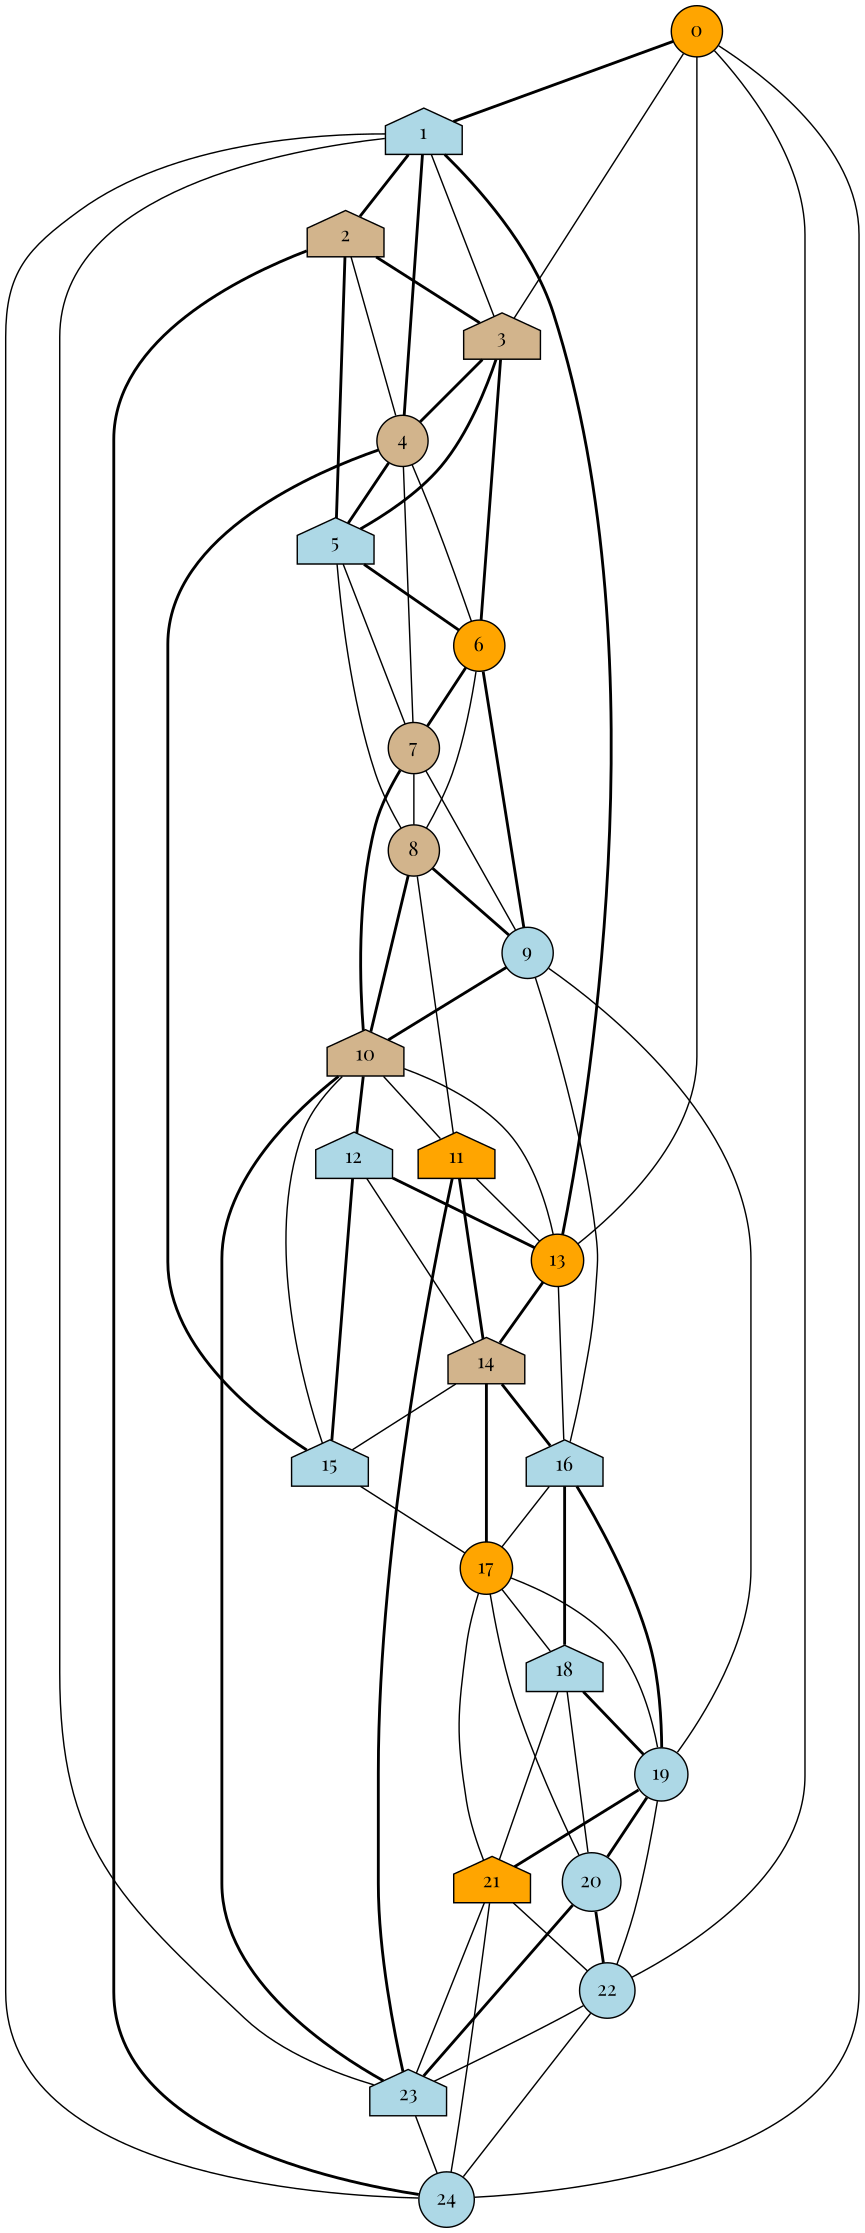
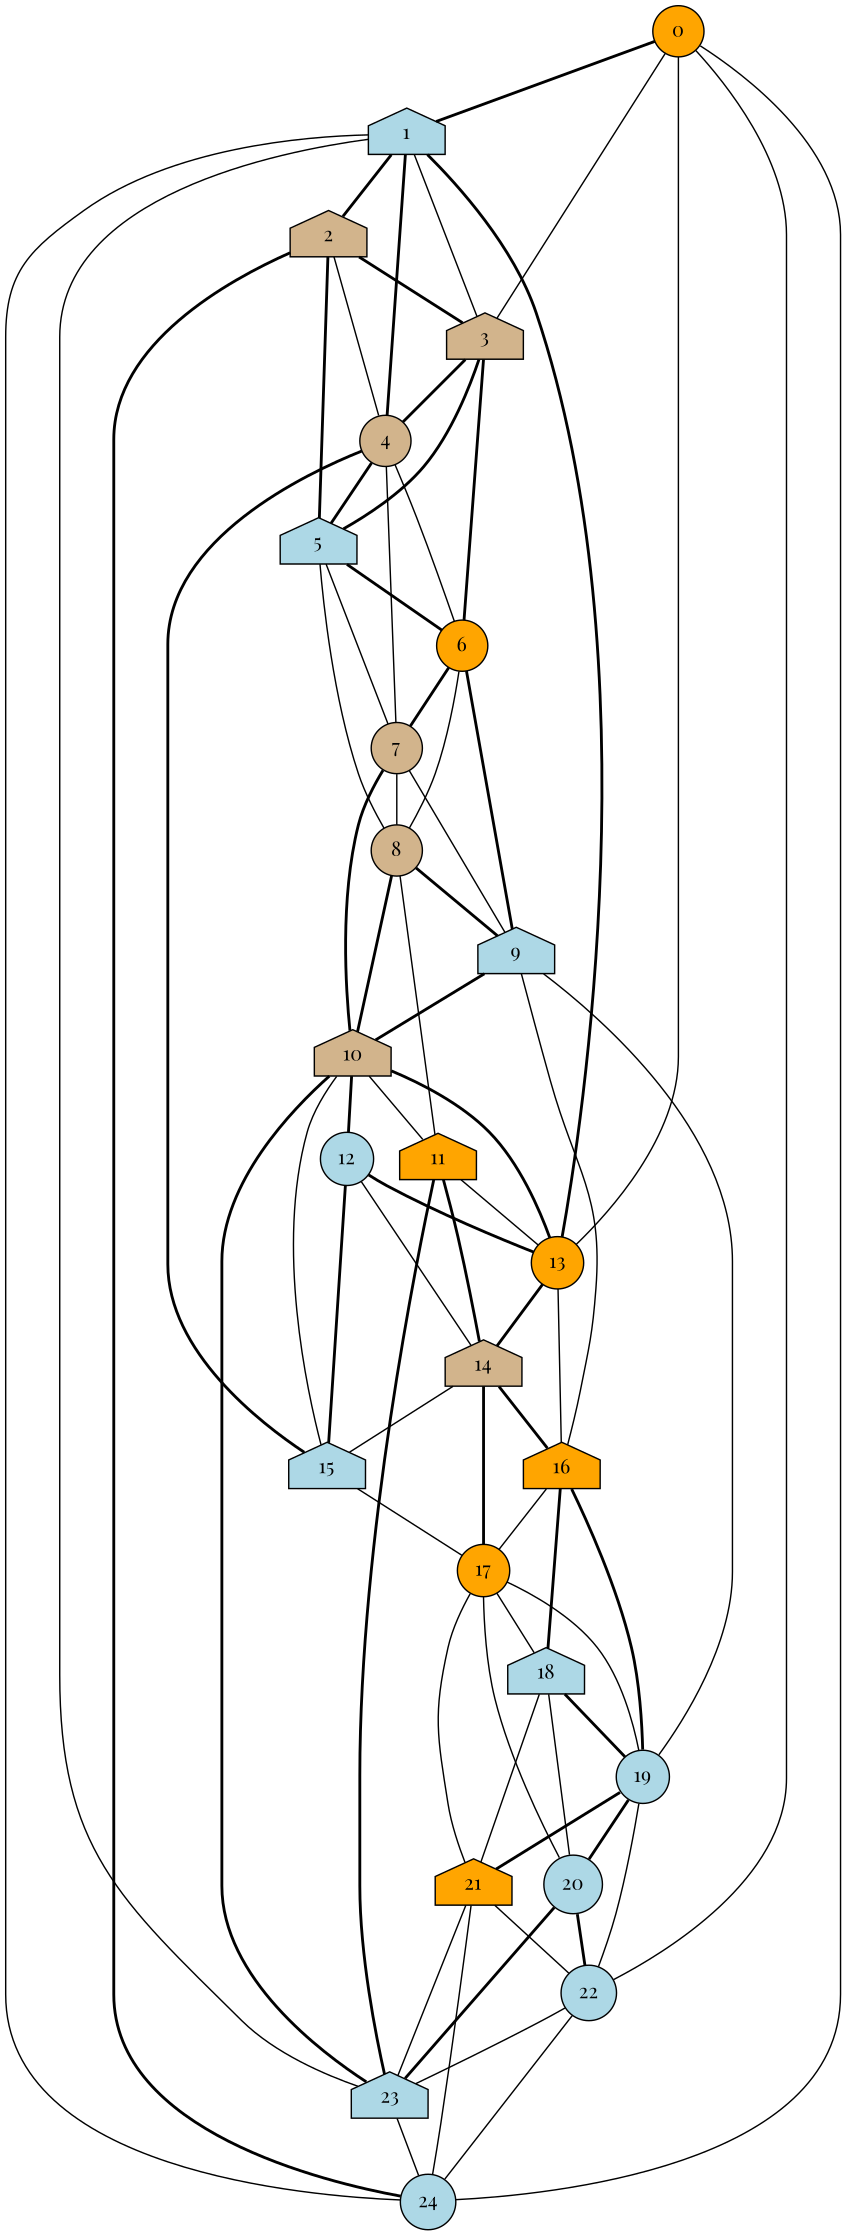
(528, 953) -> (516, 953)
(505, 1129) -> (491, 1135)
(354, 1158) -> (347, 1159)
(565, 1465) -> (562, 1468)
